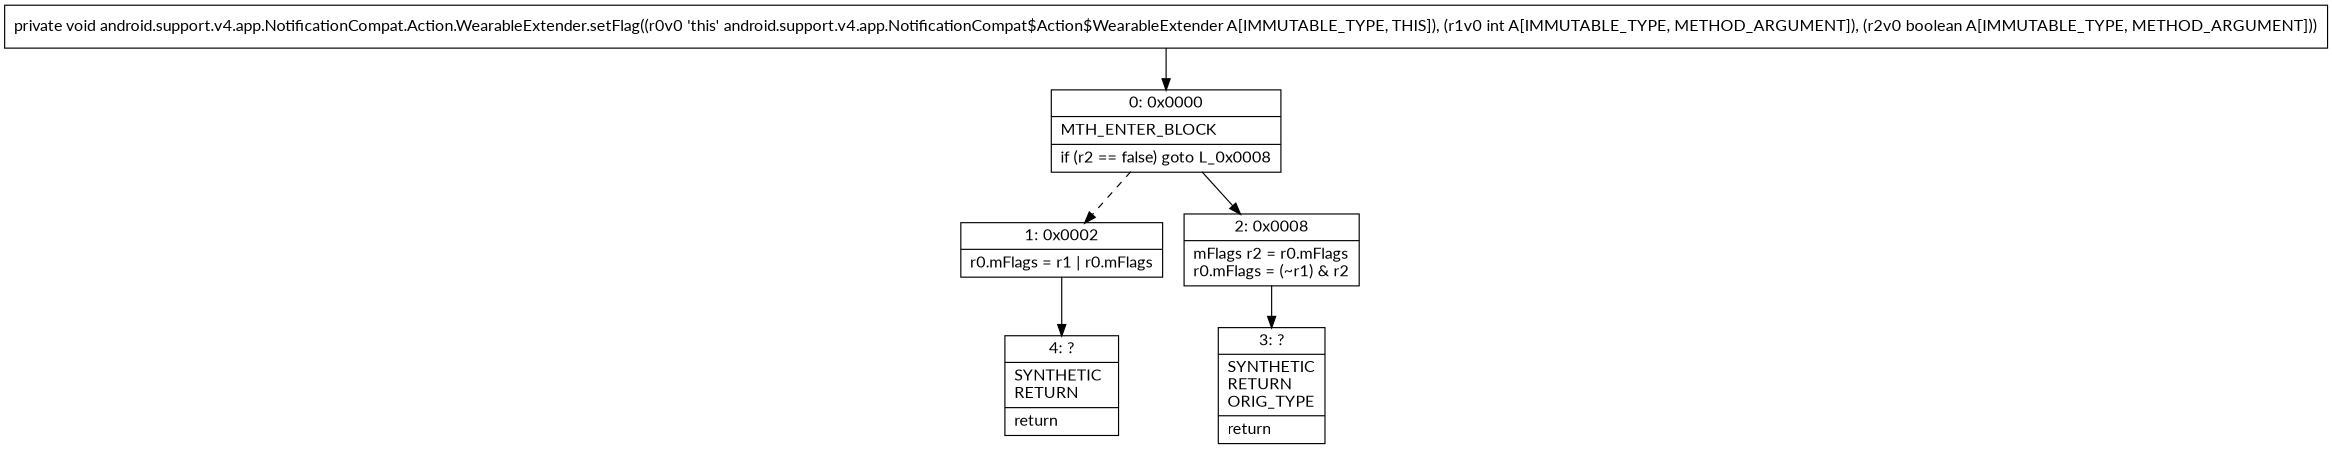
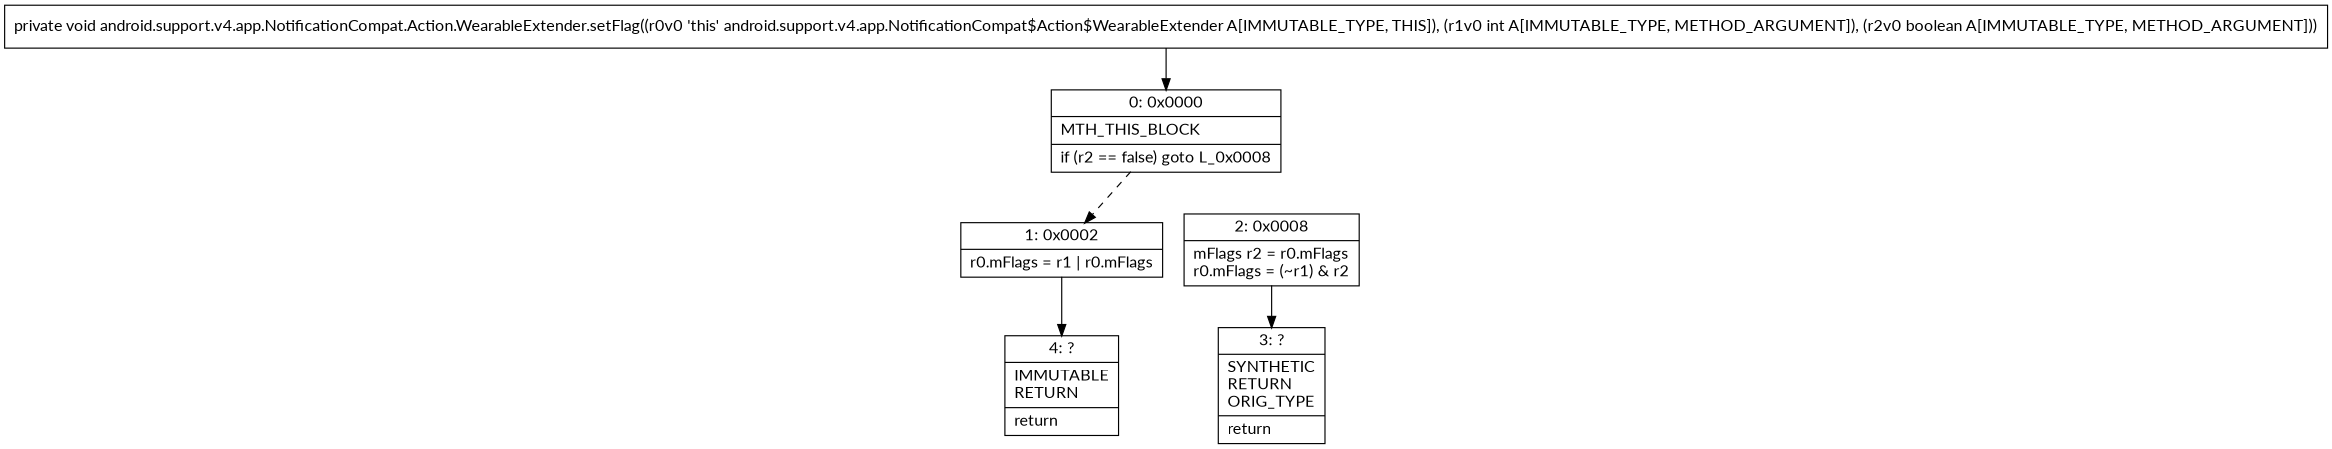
(1139, 130) -> (1131, 130)
(1217, 189) -> none
(1058, 376) -> (1062, 376)
